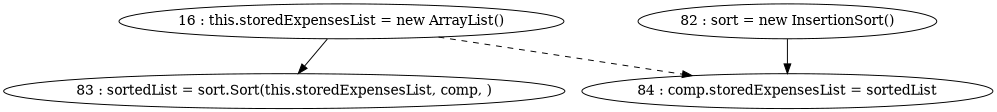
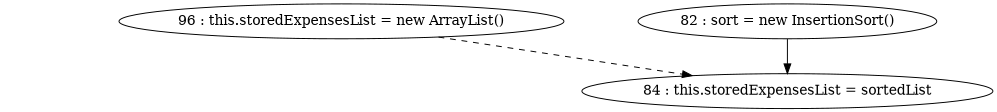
(341, 21) -> (341, 21)
(284, 91) -> none
(787, 91) -> (787, 91)
